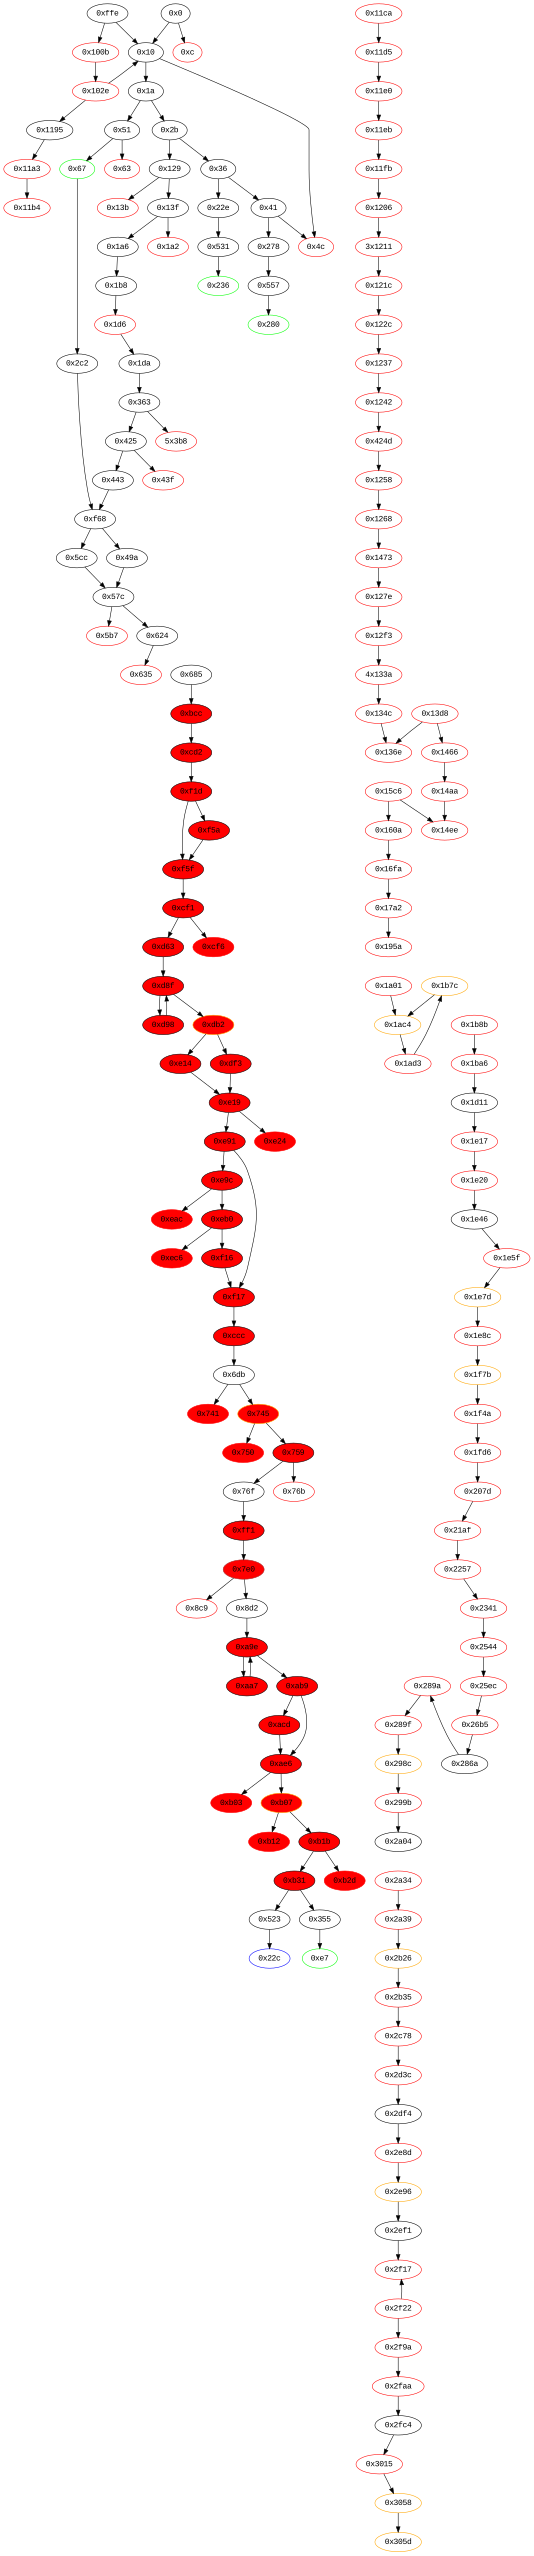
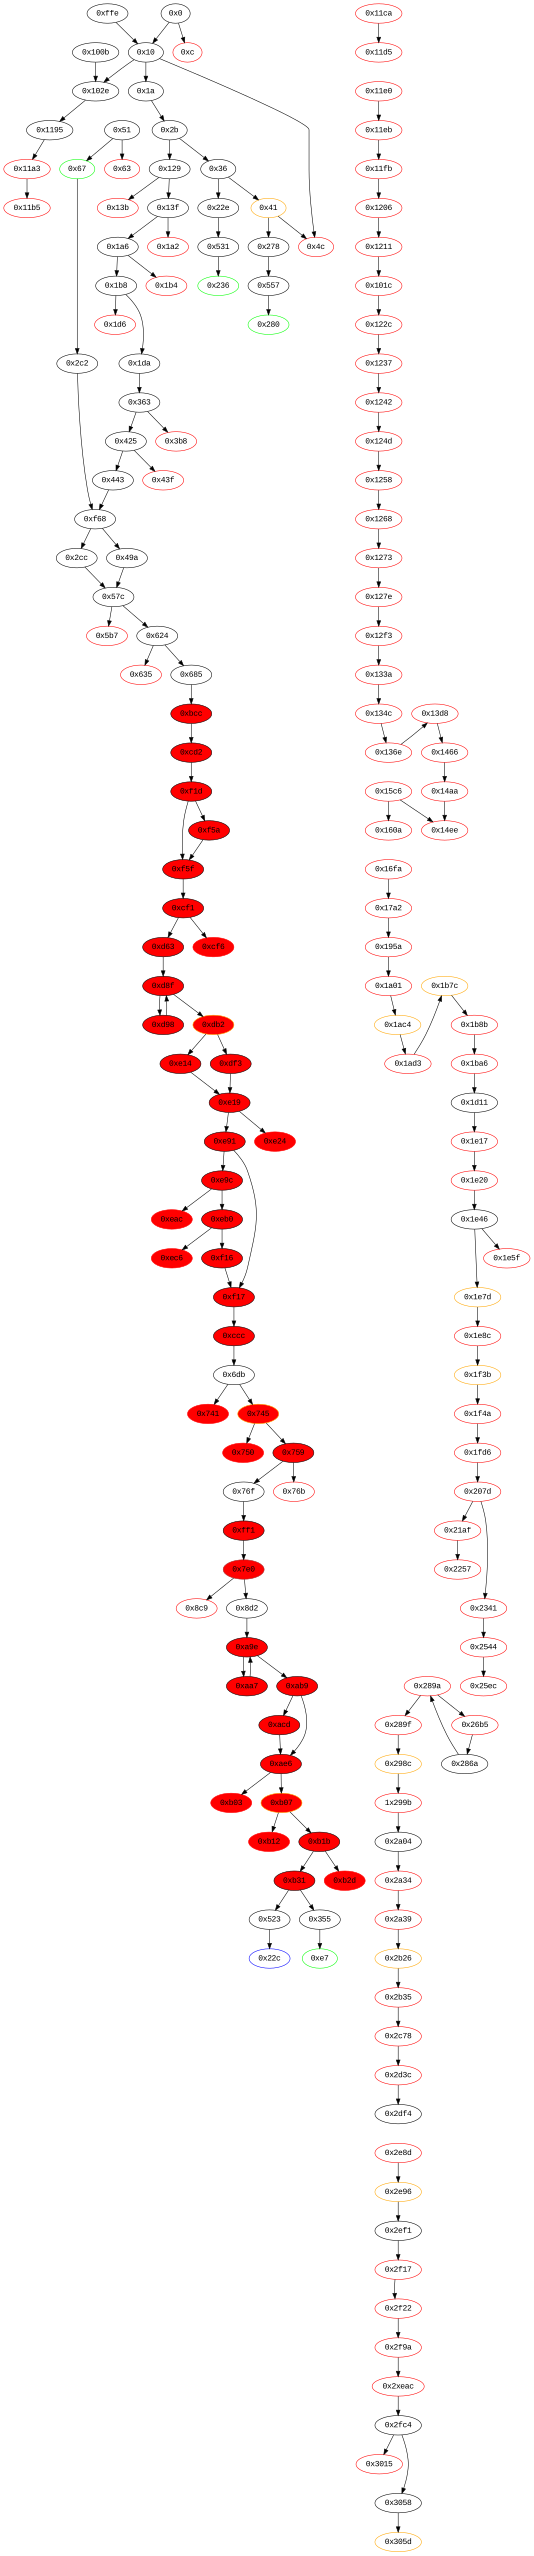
(102, 30) -> none
(96, 52) -> (96, 52)
(379, 69) -> none
(121, 74) -> (121, 69)
(96, 91) -> (96, 91)
(135, 108) -> none
(27, 208) -> (27, 208)
(269, 208) -> (269, 208)
(379, 247) -> (379, 247)
none -> (166, 286)
(379, 286) -> (379, 286)
(126, 342) -> (142, 319)
(176, 441) -> (176, 441)
(379, 441) -> (379, 441)
(77, 558) -> (77, 558)
(379, 558) -> (379, 558)
none -> (172, 653)
(379, 675) -> (379, 675)
(411, 731) -> (412, 736)
(388, 847) -> none
none -> (388, 964)
(423, 1004) -> (458, 1003)
(494, 1275) -> (476, 1256)
(478, 1375) -> (478, 1375)
(469, 1587) -> (488, 1547)
(480, 1703) -> (449, 1704)
(398, 1803) -> (398, 1803)
none -> (398, 1859)
(398, 2131) -> none
(402, 2292) -> (395, 2286)
(398, 2386) -> (398, 2386)
(388, 2481) -> (408, 2461)
(398, 2503) -> (398, 2503)
